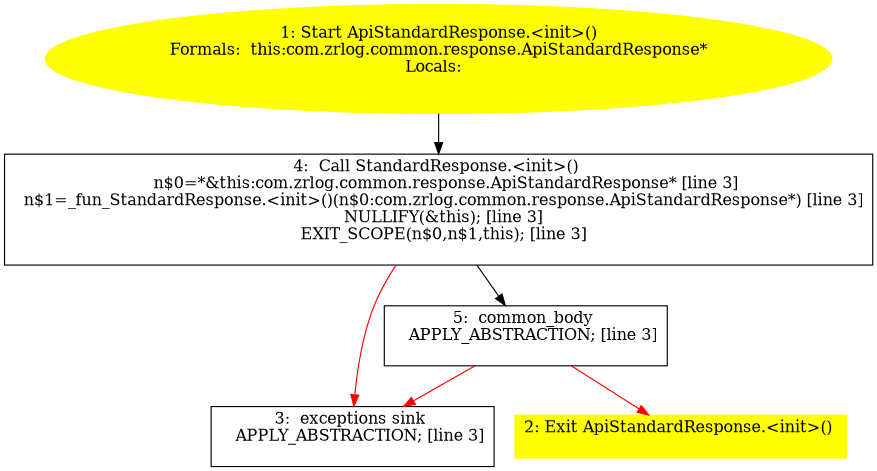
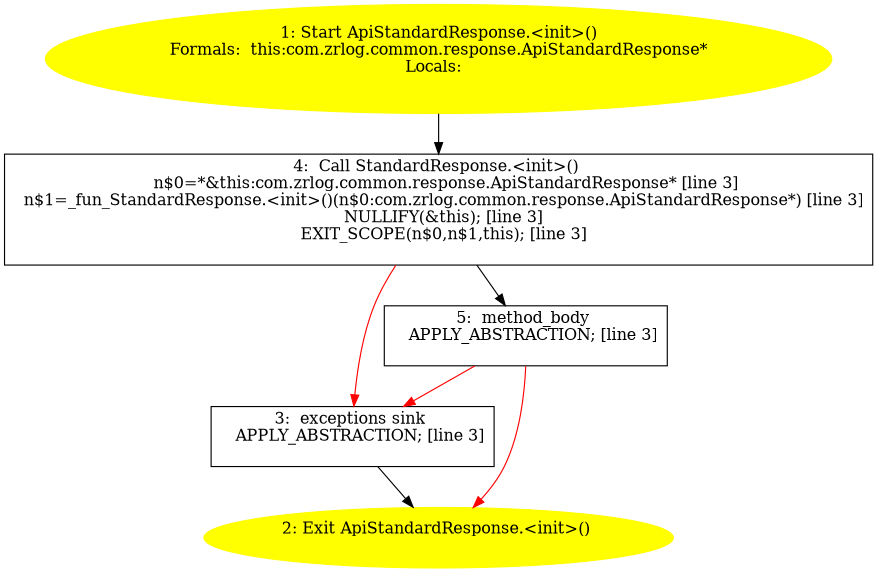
(526, 336) -> (526, 336)
(681, 437) -> (439, 538)
none -> (392, 483)
